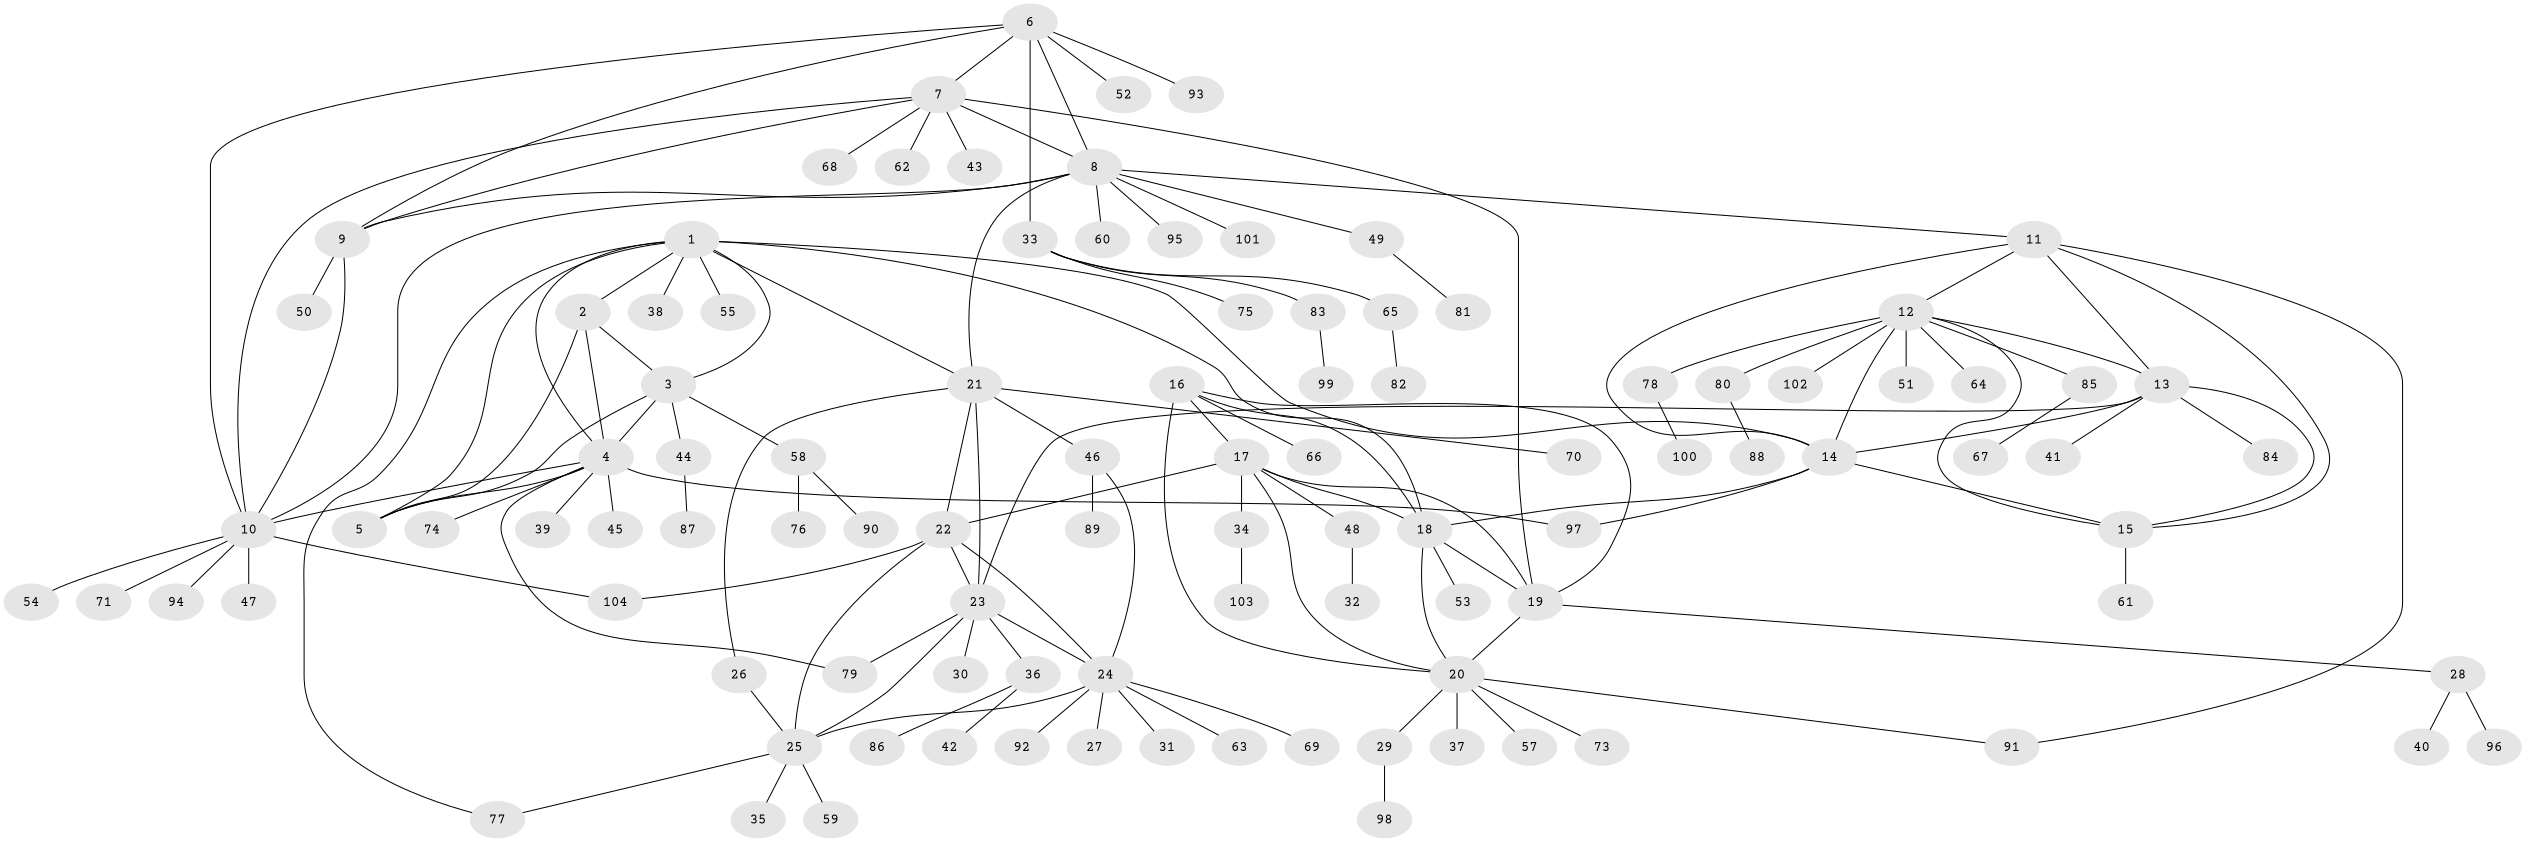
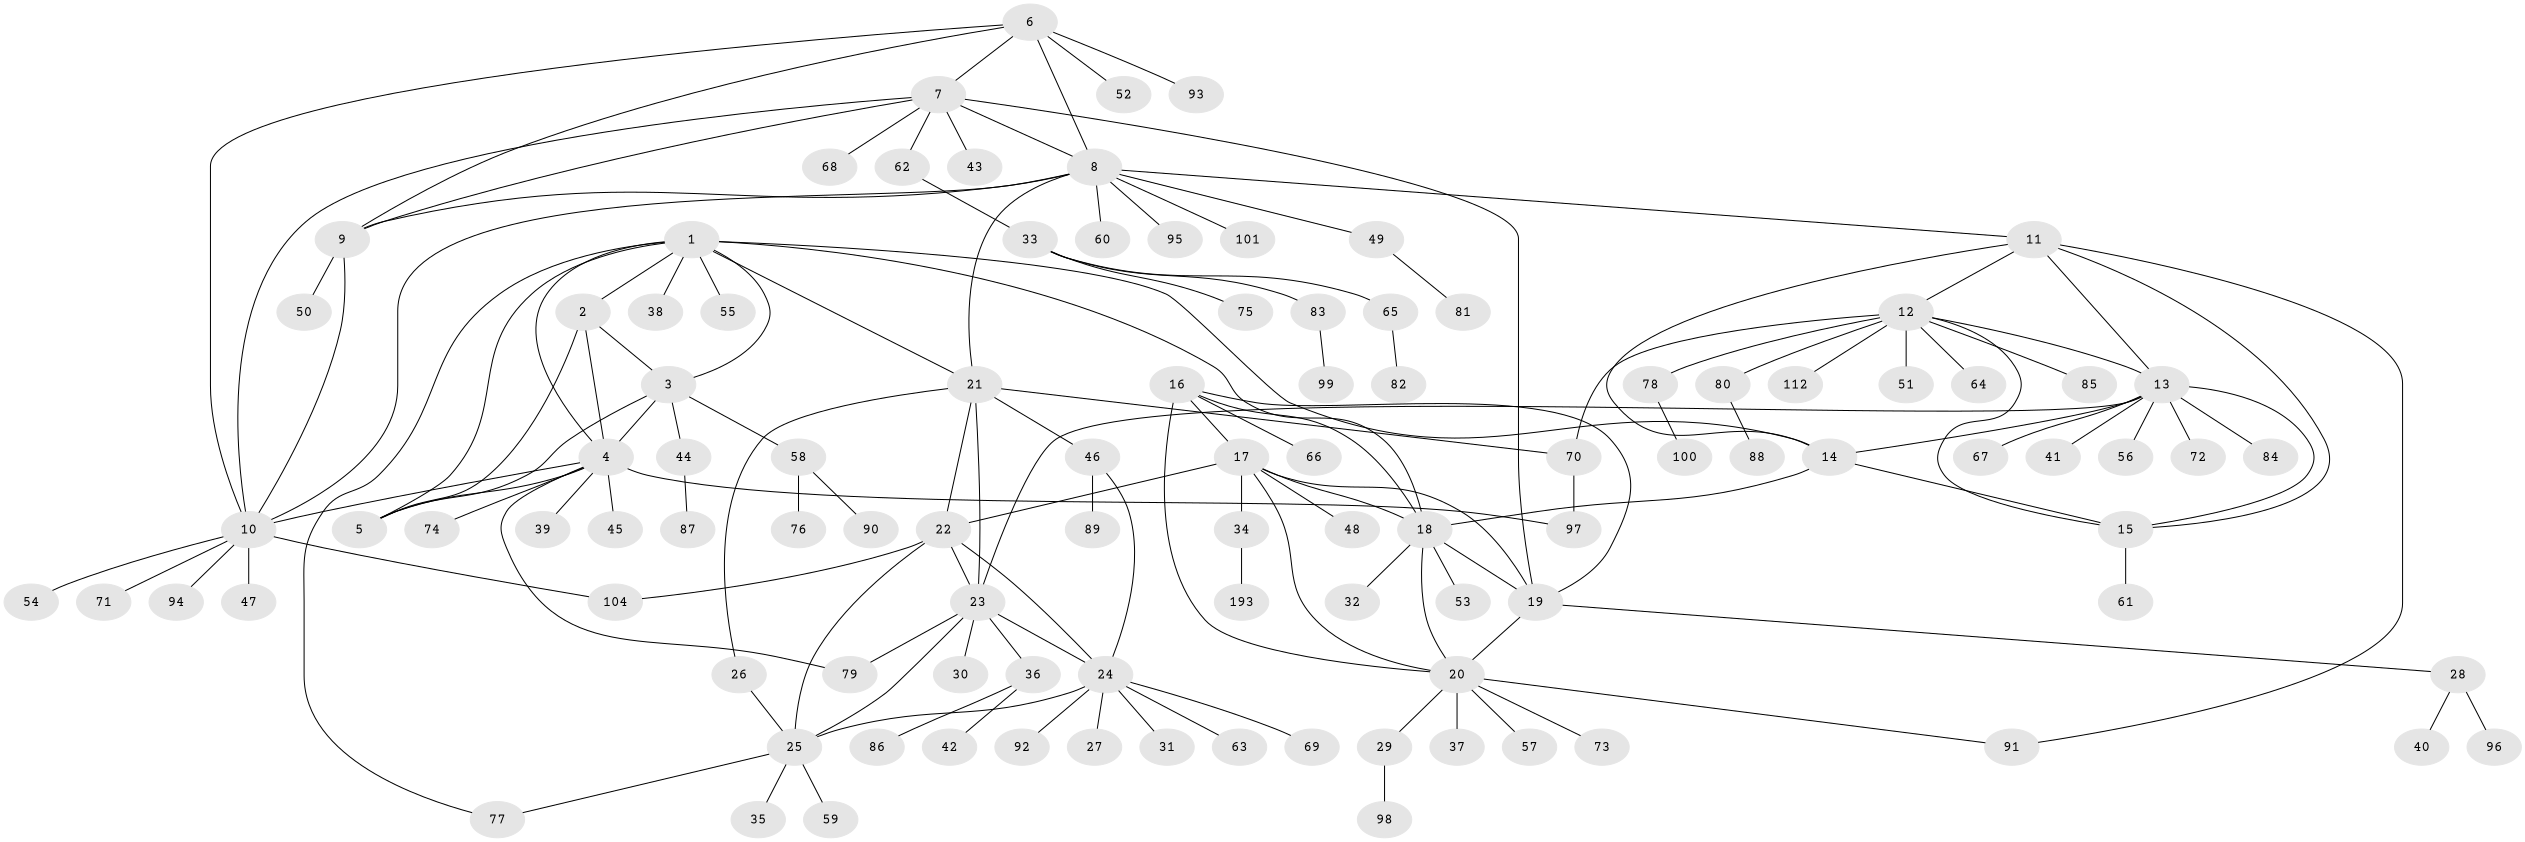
(1030, 126) -> (966, 203)
(1862, 382) -> (1703, 337)
(1795, 385) -> (1795, 385)
(2017, 432) -> (2057, 425)
none -> (2126, 457)
none -> (2198, 457)
(1700, 502) -> (1574, 494)
(1352, 566) -> (1389, 566)
(1242, 602) -> (1242, 602)
